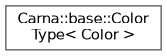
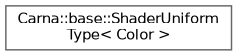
(84, 28) -> (119, 28)
